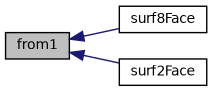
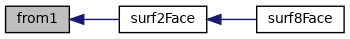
(101, 32) -> (239, 19)
